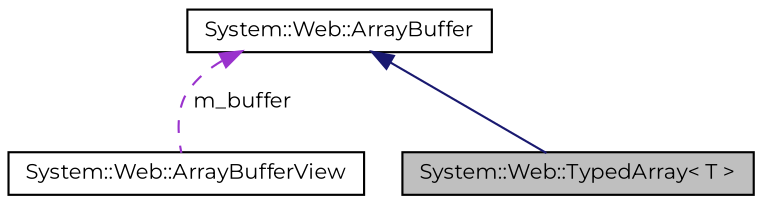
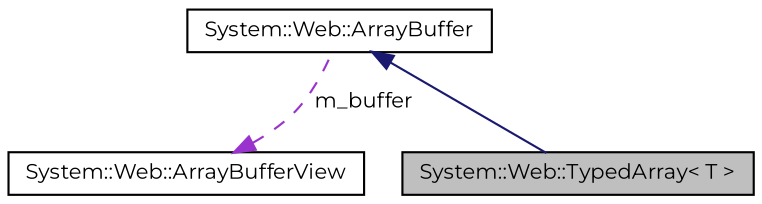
(184, 99) -> (301, 105)
